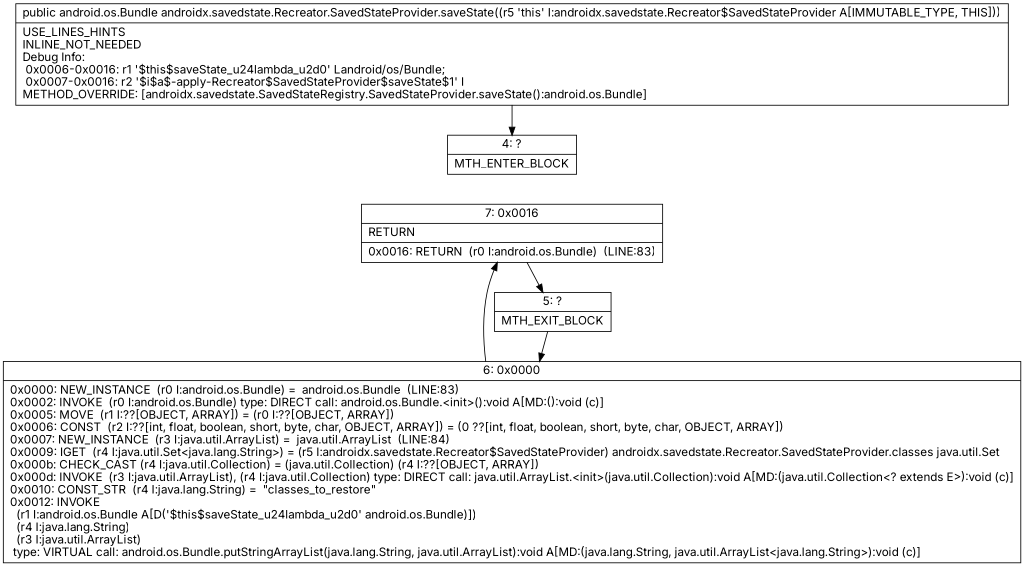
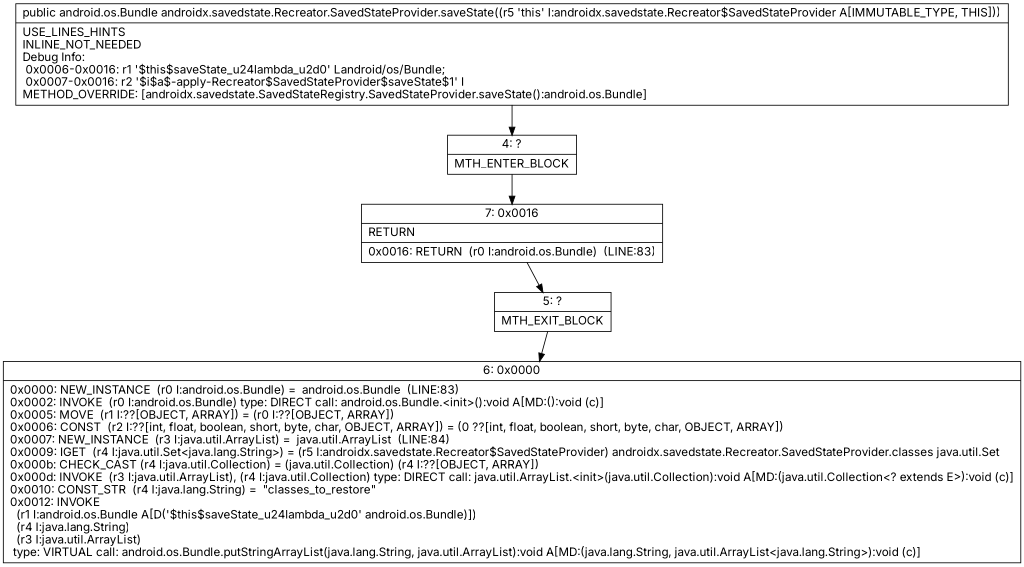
(484, 315) -> (512, 185)
